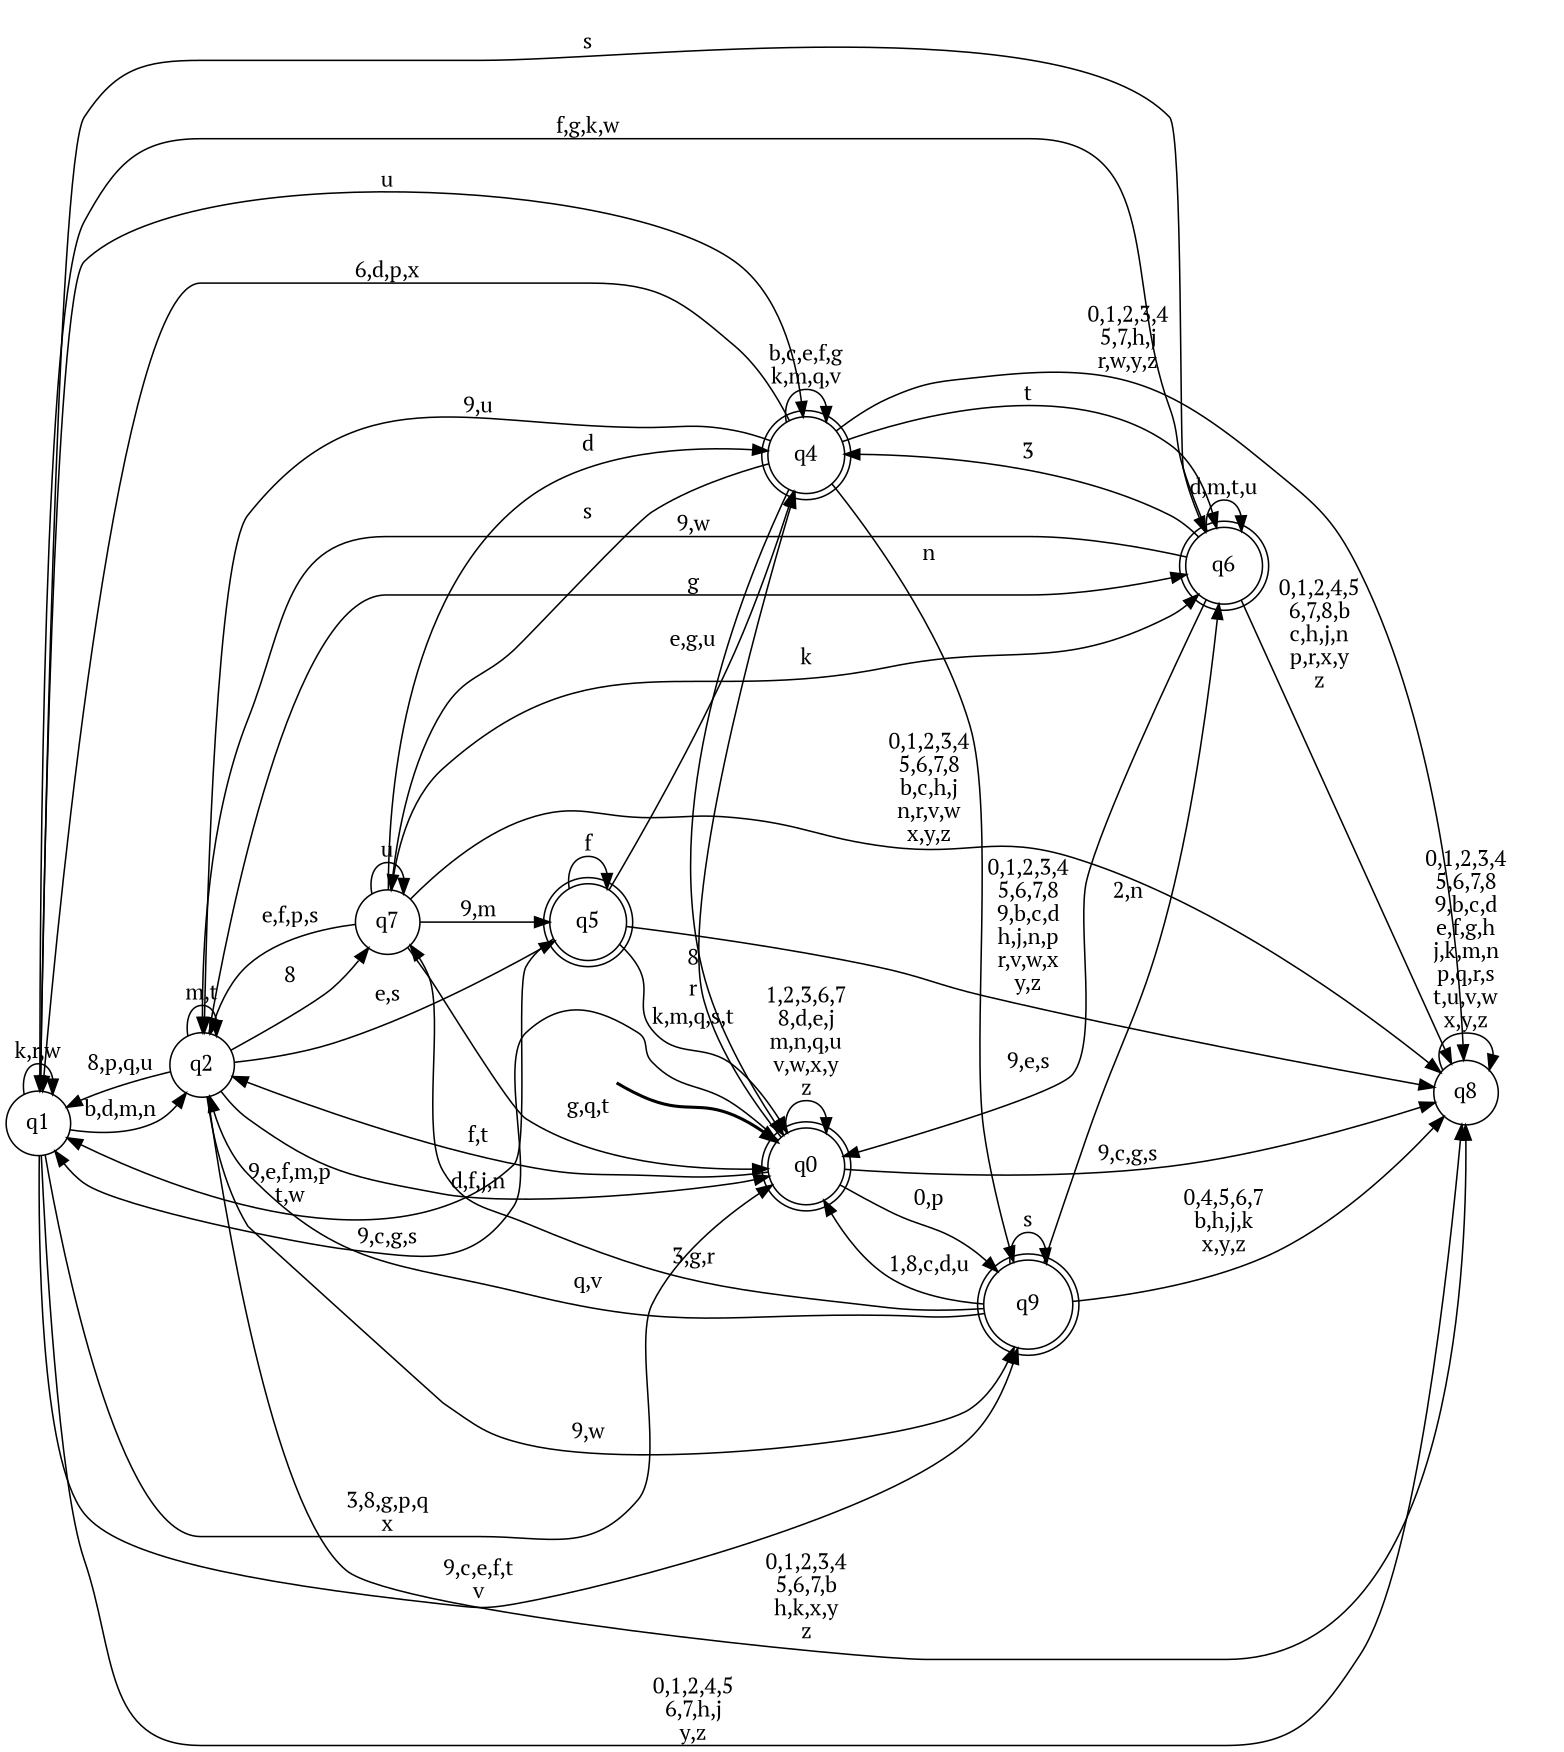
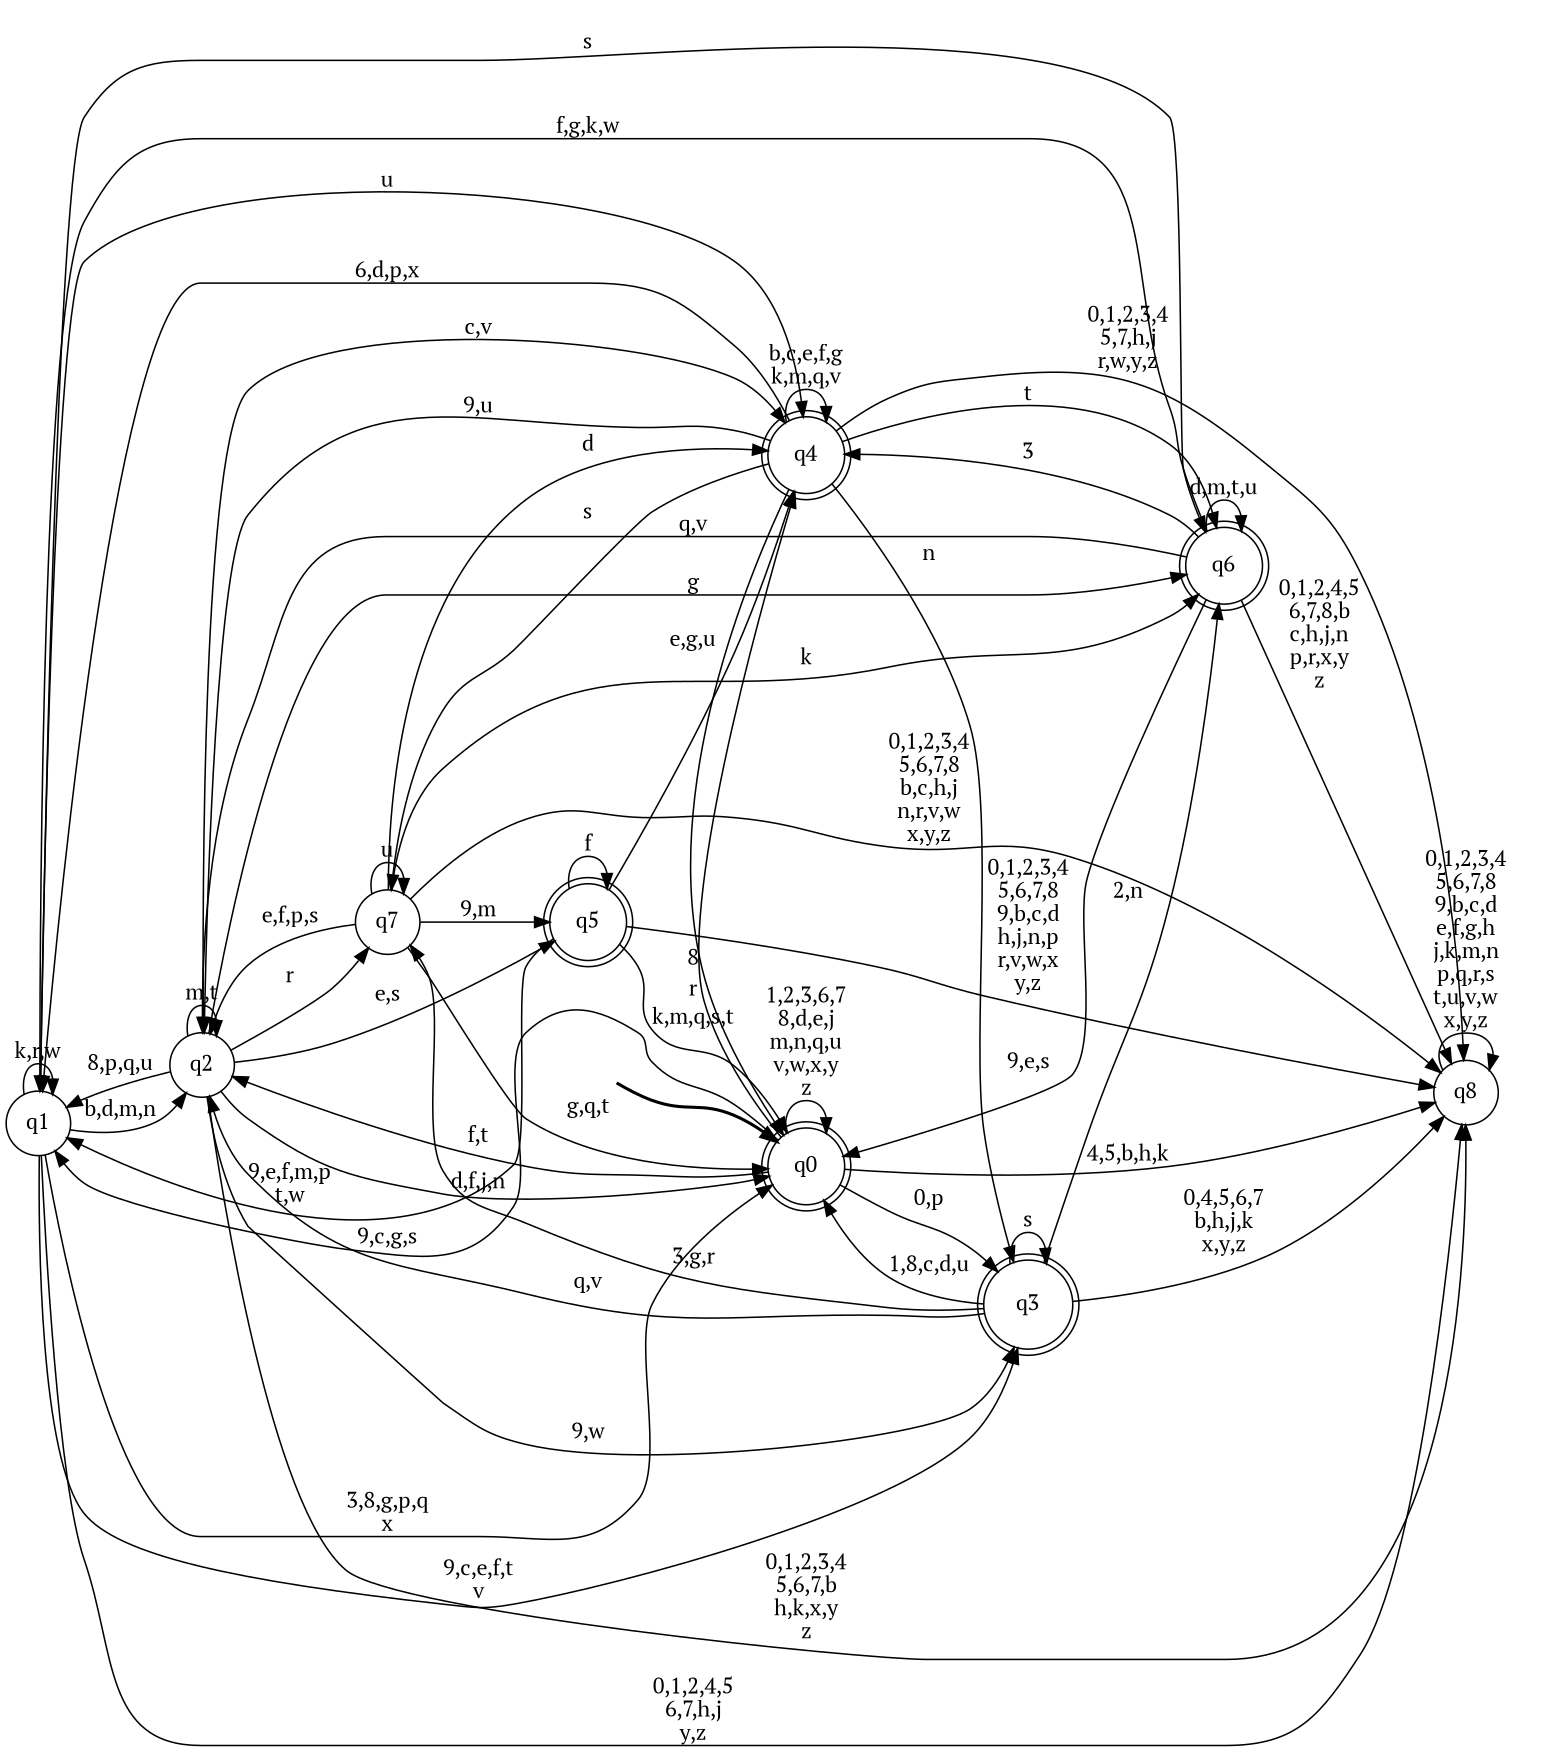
none -> (231, 434)
(693, 525) -> (693, 525)
(290, 977) -> (290, 977)
(1128, 1155) -> (1128, 1155)
(1028, 1305) -> (1028, 1305)
